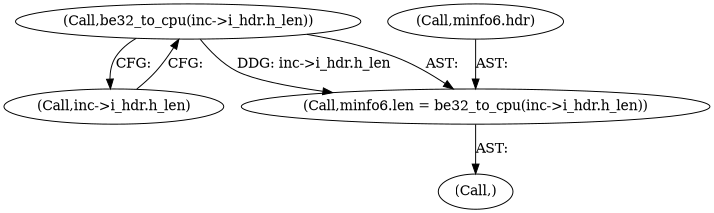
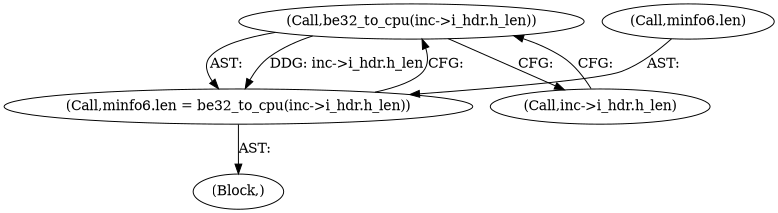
(476, 22) -> (688, 22)
none -> (412, 80)
(476, 192) -> (238, 192)
